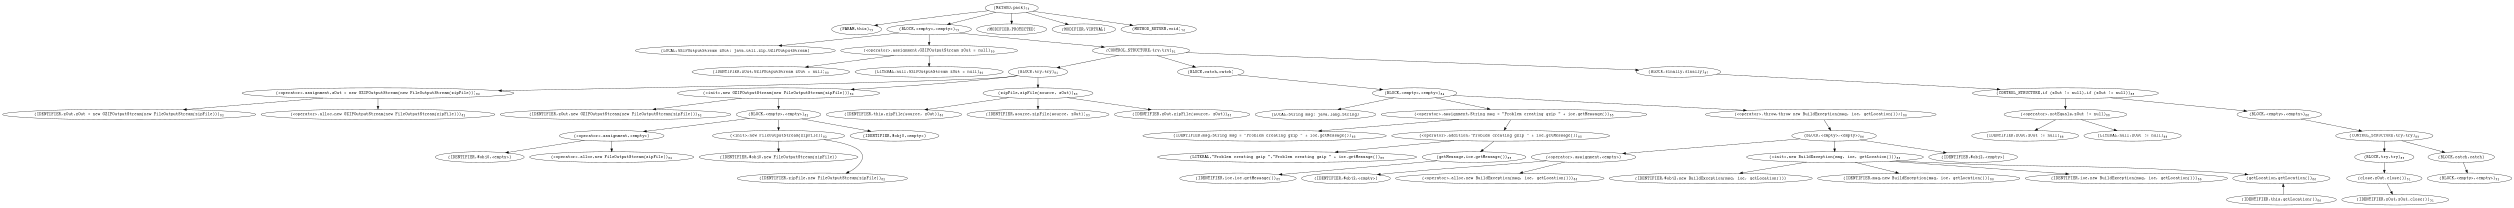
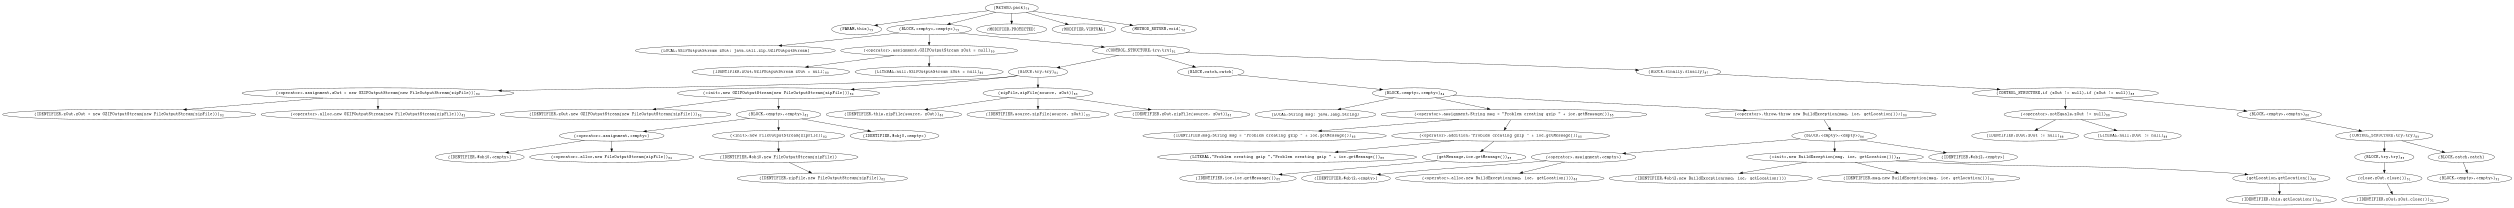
(856, 148) -> (799, 167)
(2126, 178) -> none
(2283, 191) -> (2279, 188)
